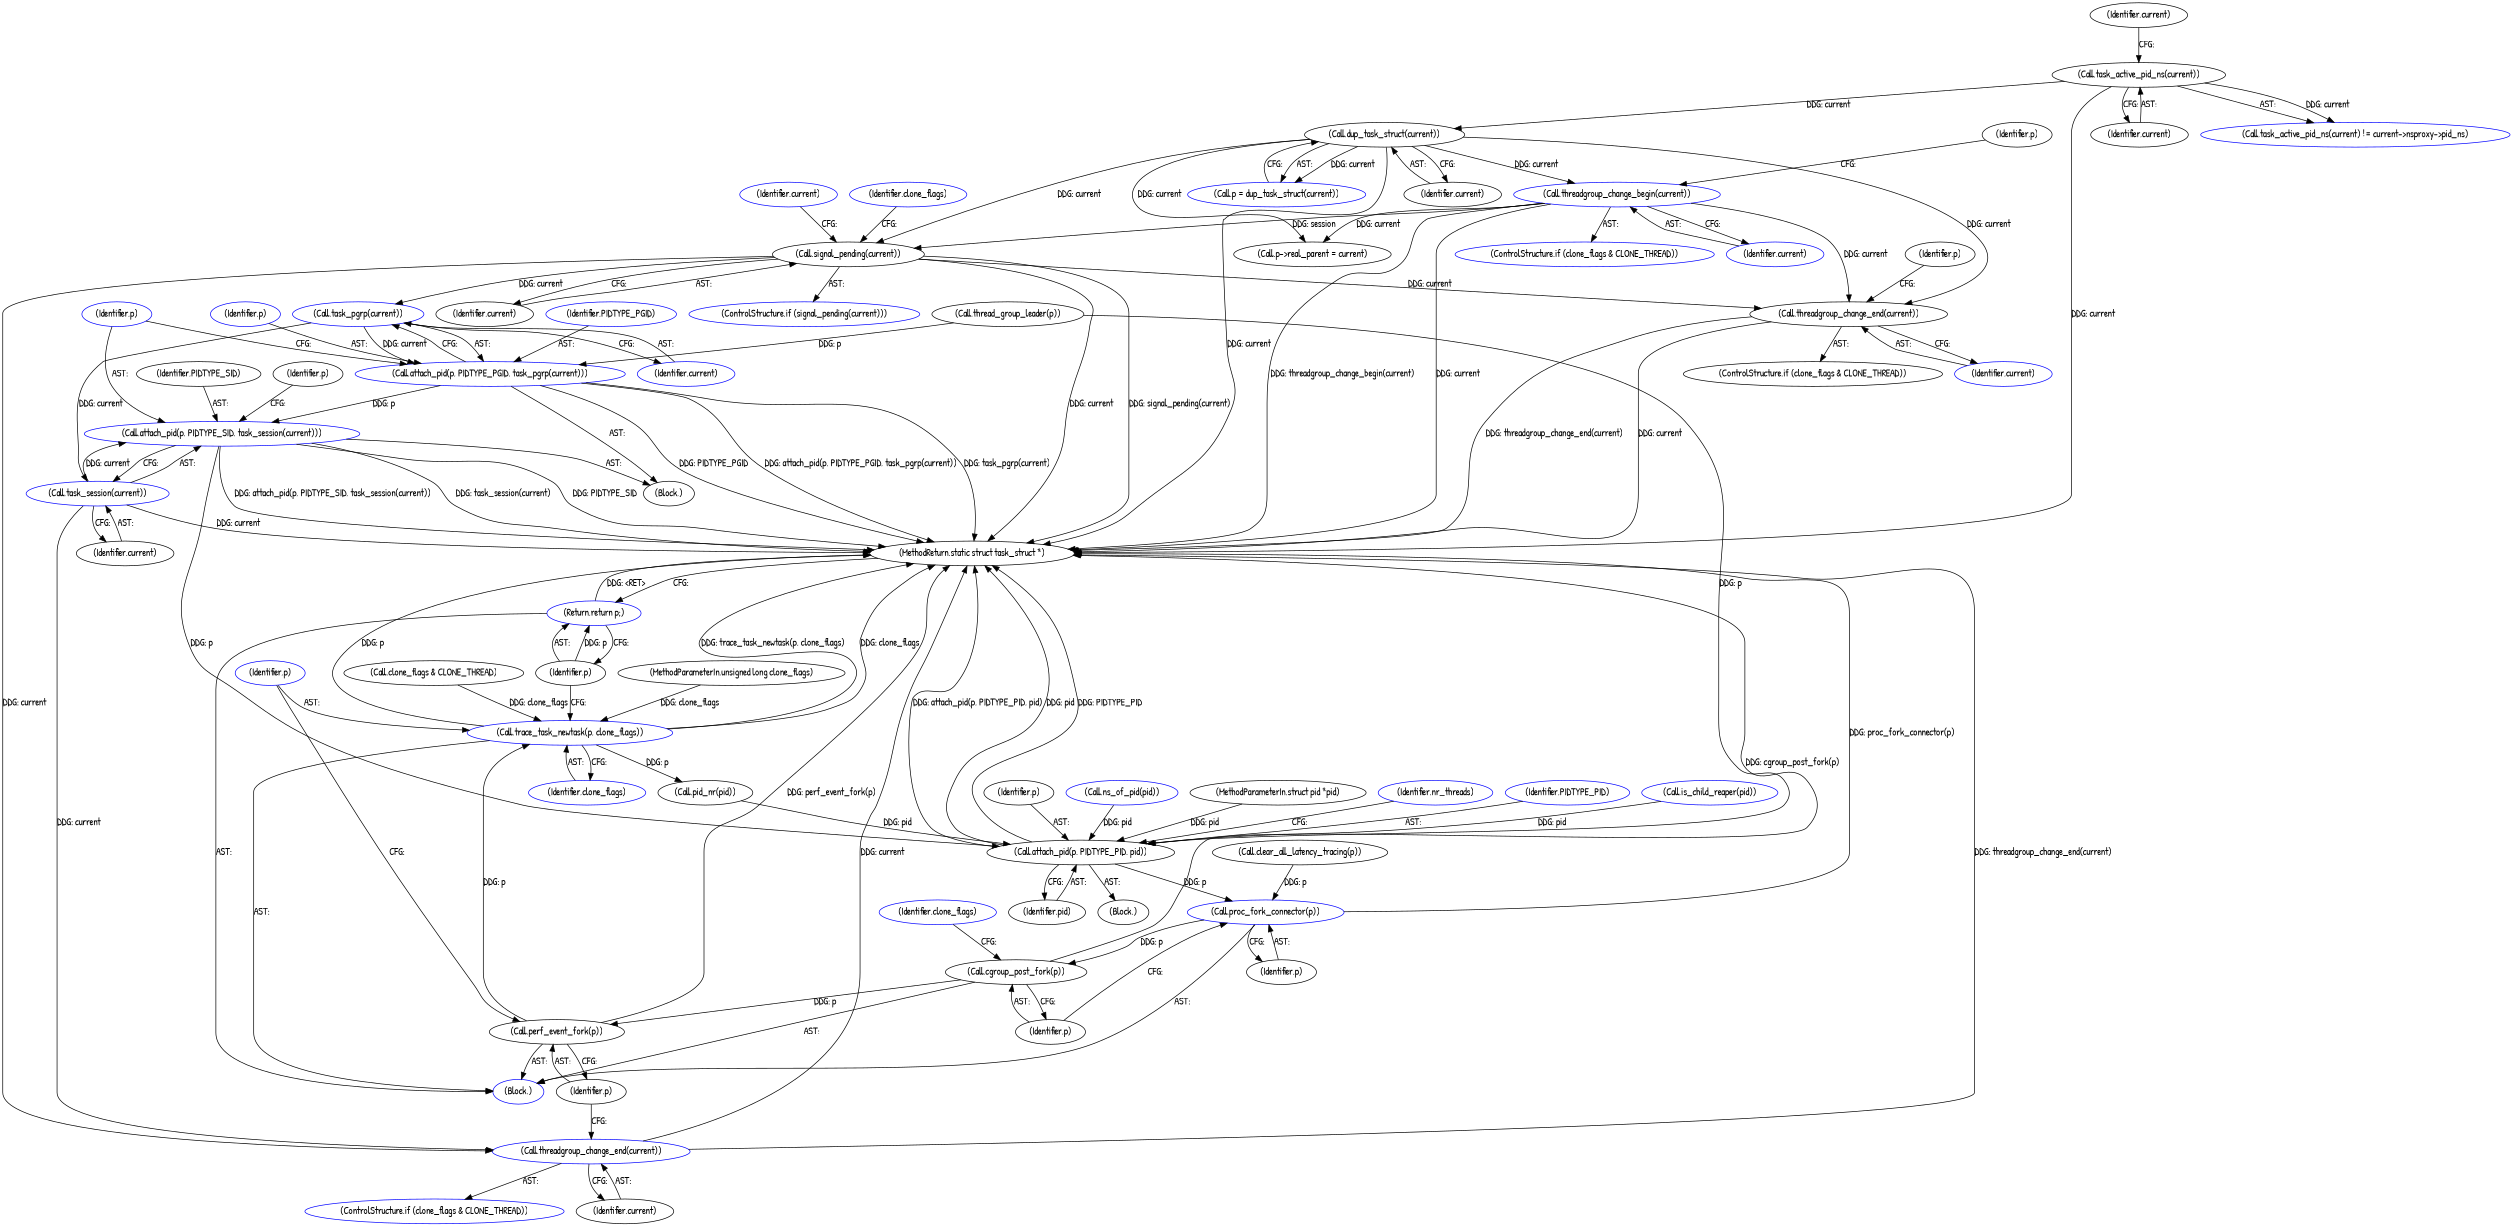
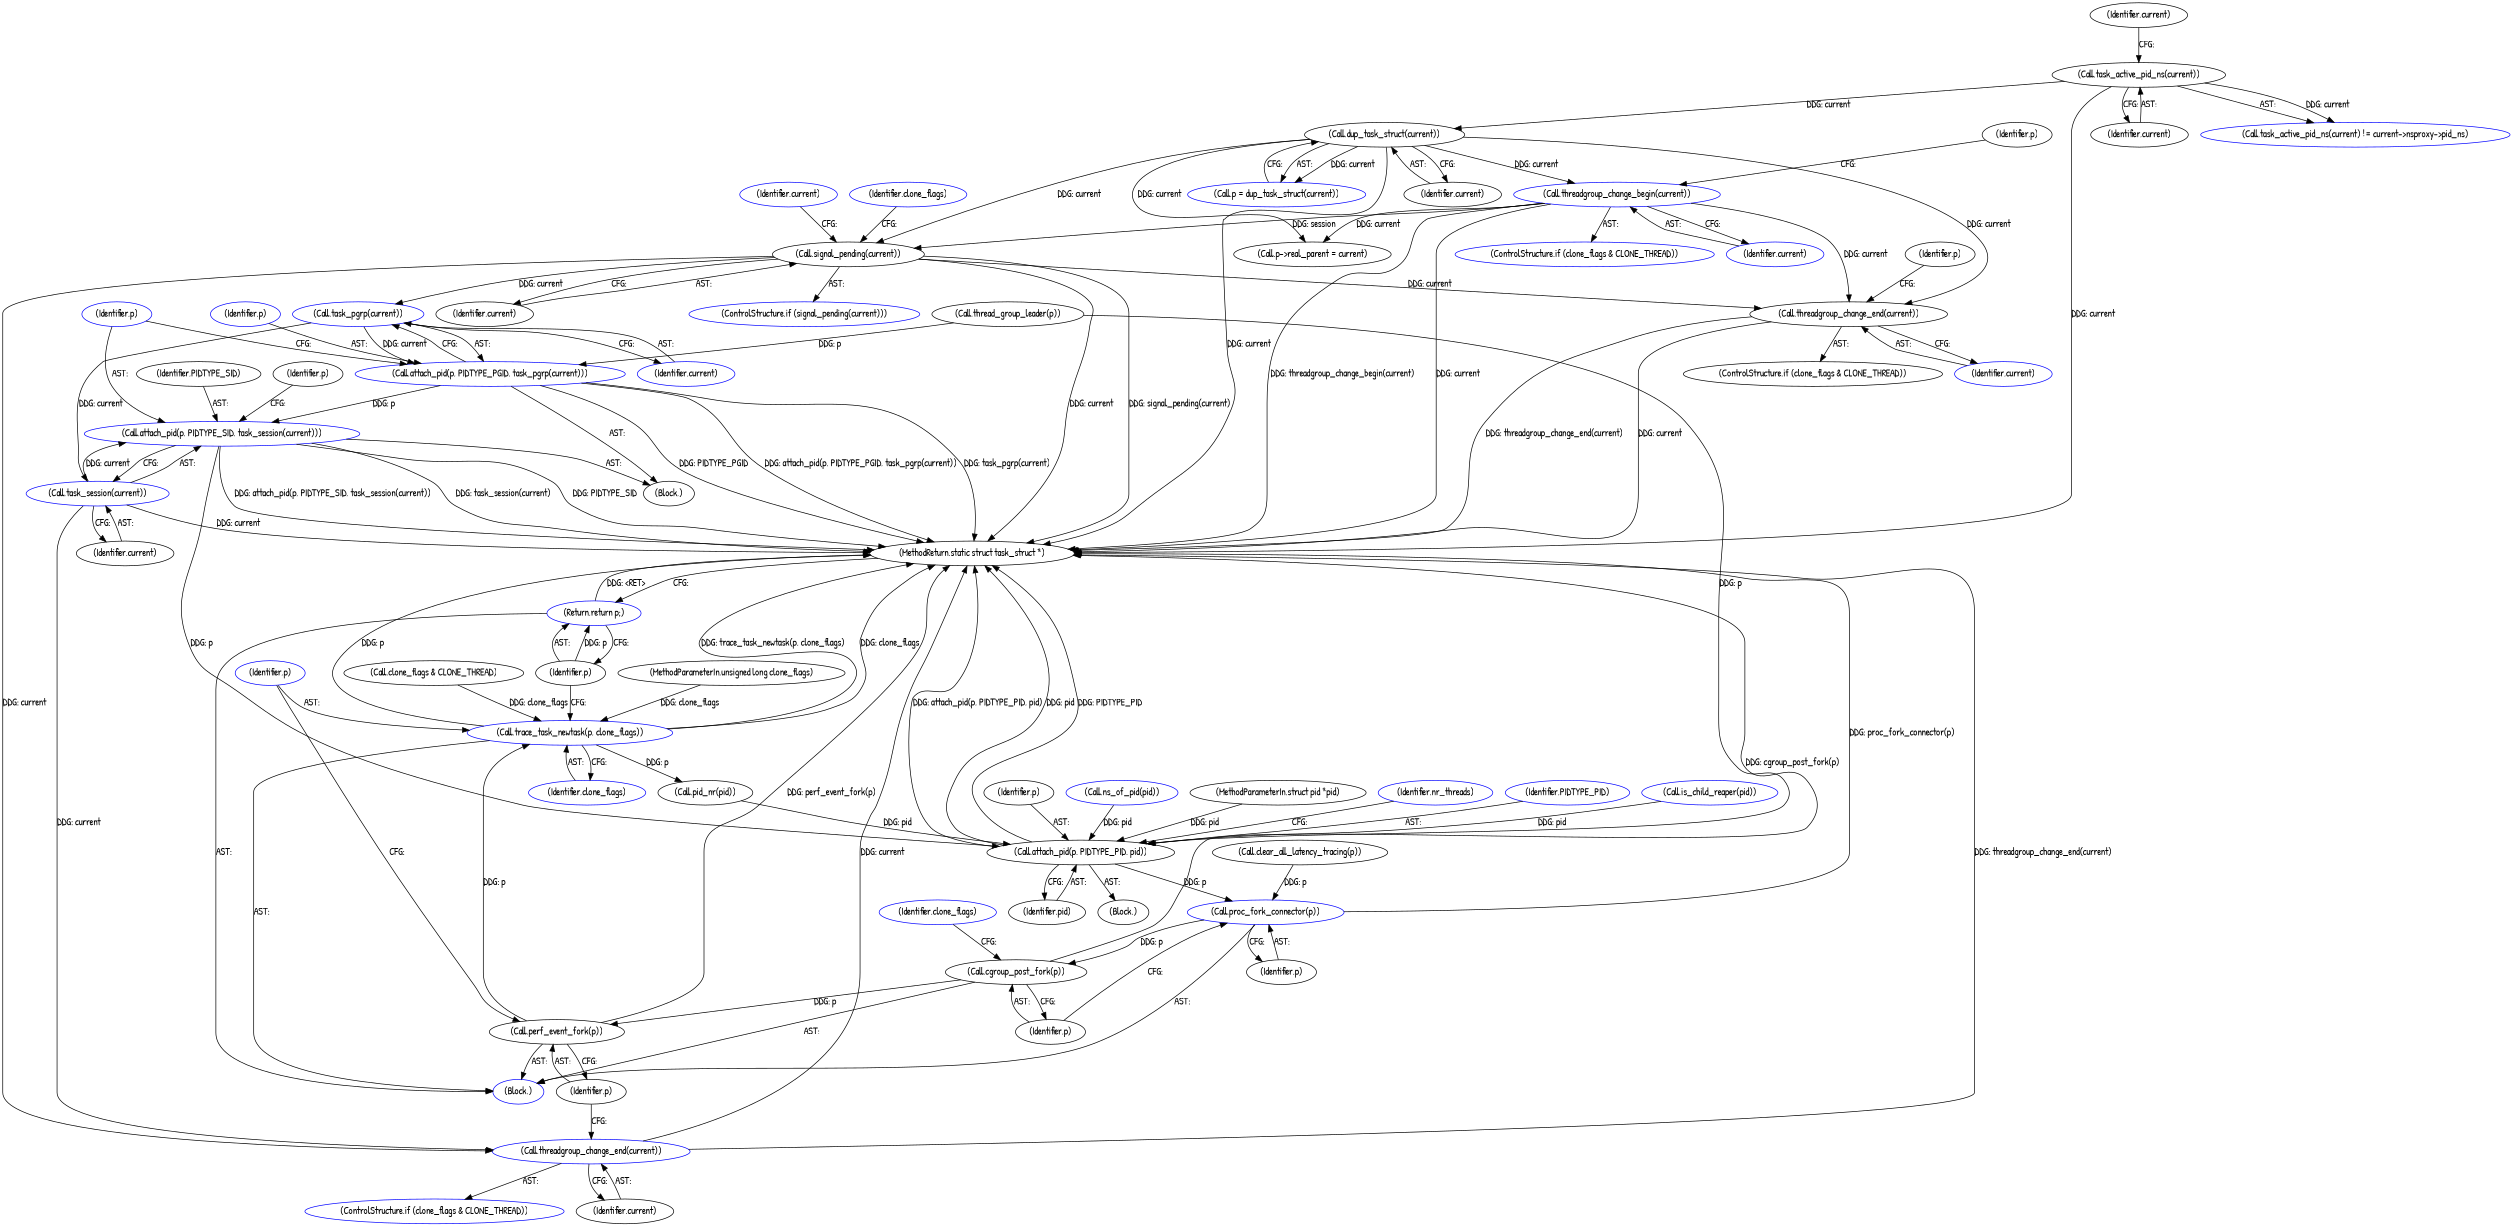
(611, 314) -> none
